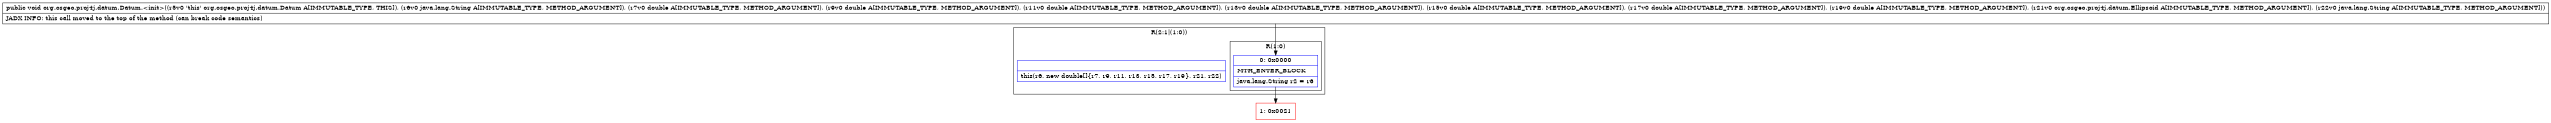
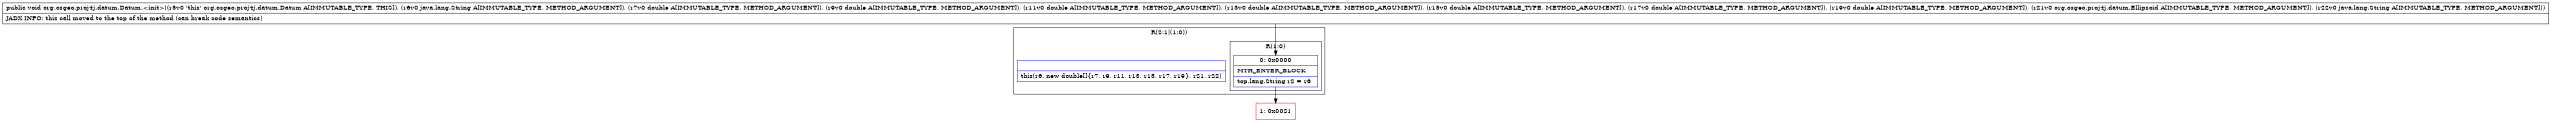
(1276, 81) -> (1274, 81)
